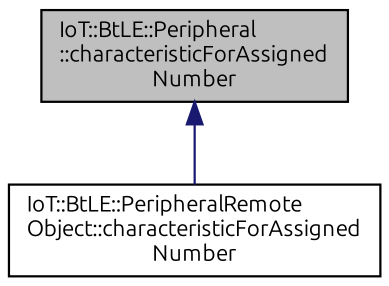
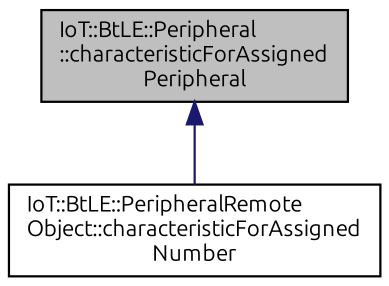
(195, 56) -> (195, 56)
